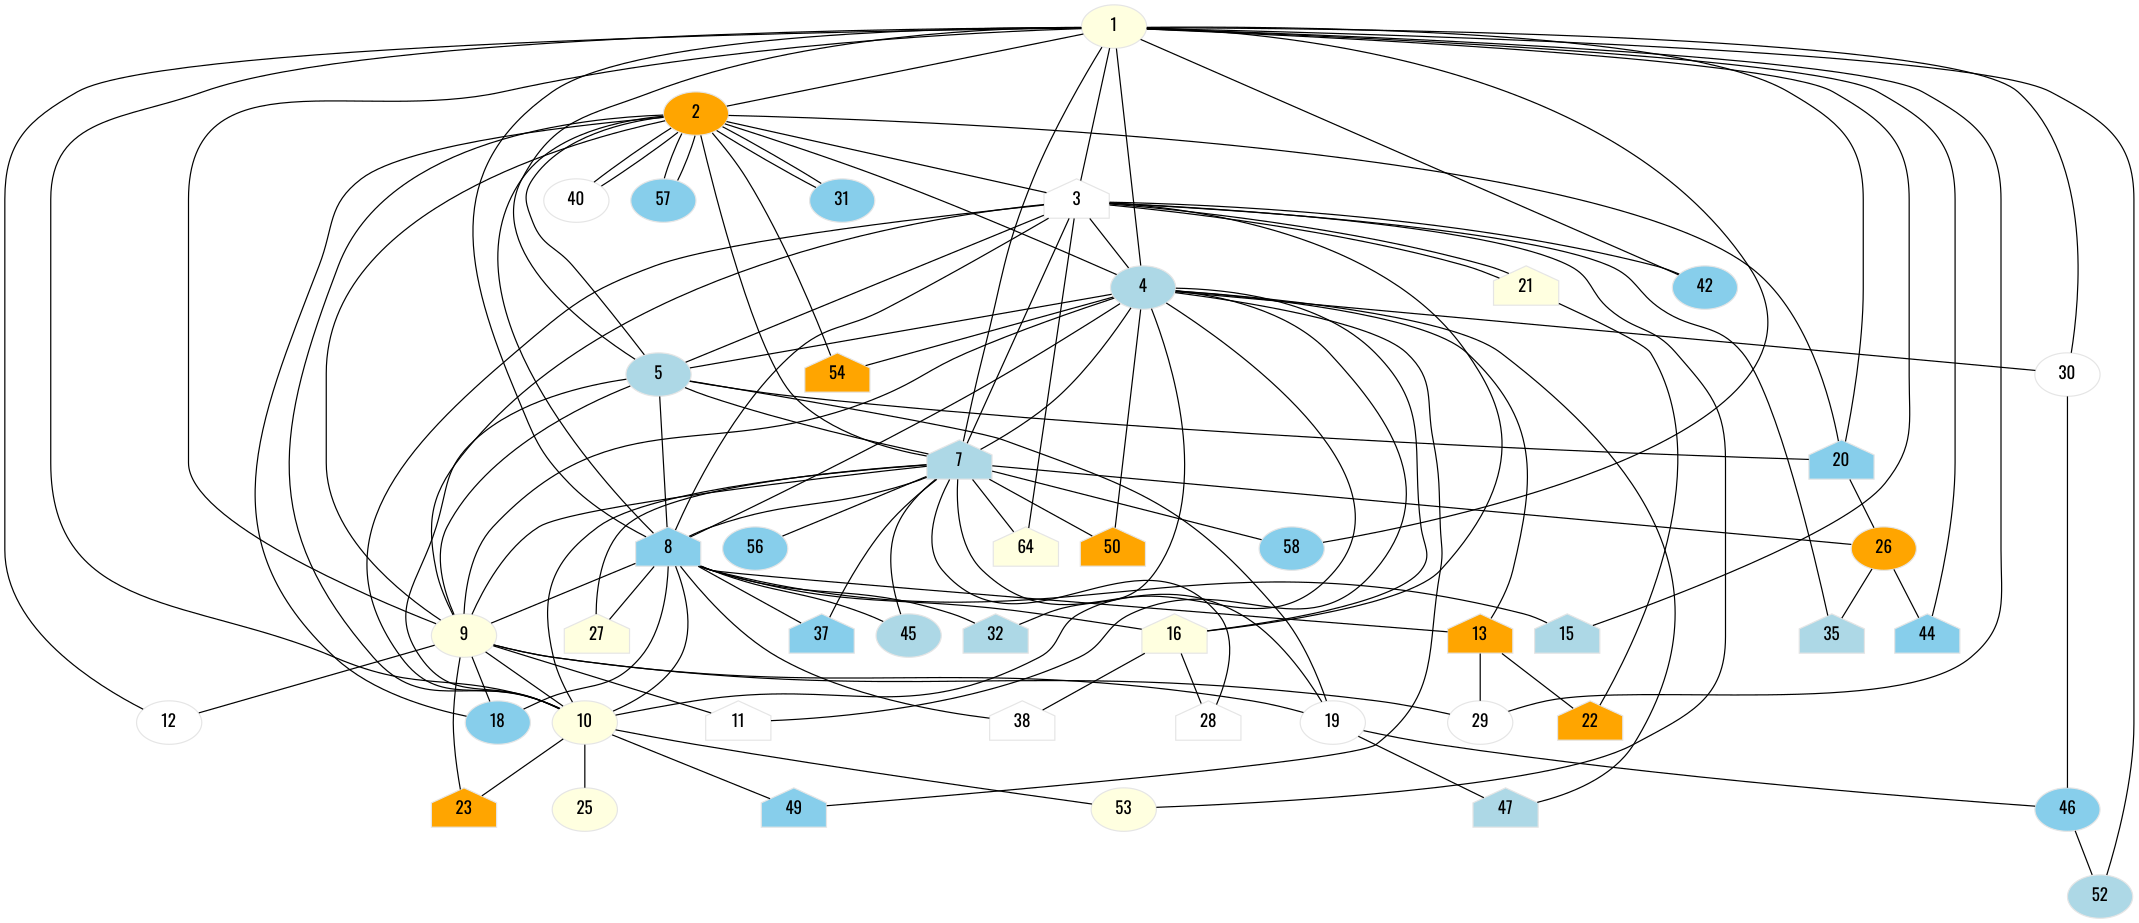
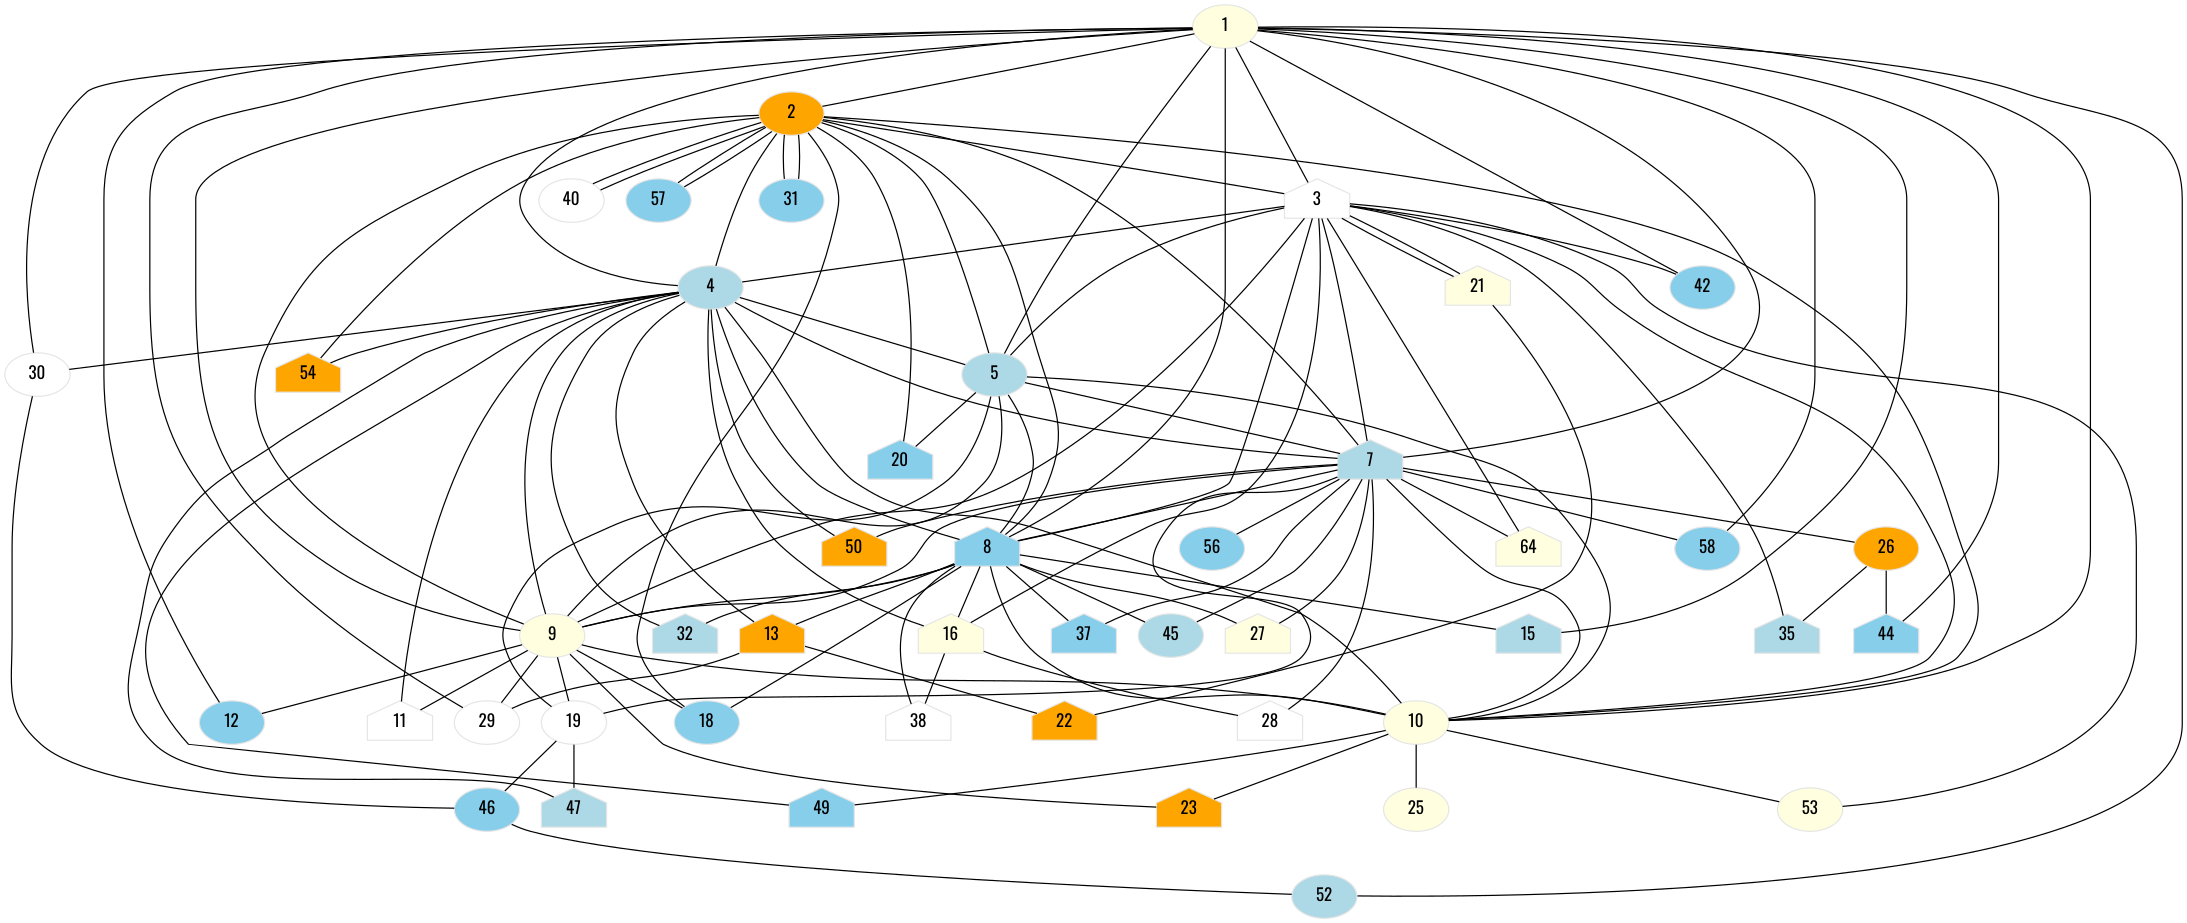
(1785, 90) -> none
(1858, 496) -> none
(169, 723) -> (232, 723)
